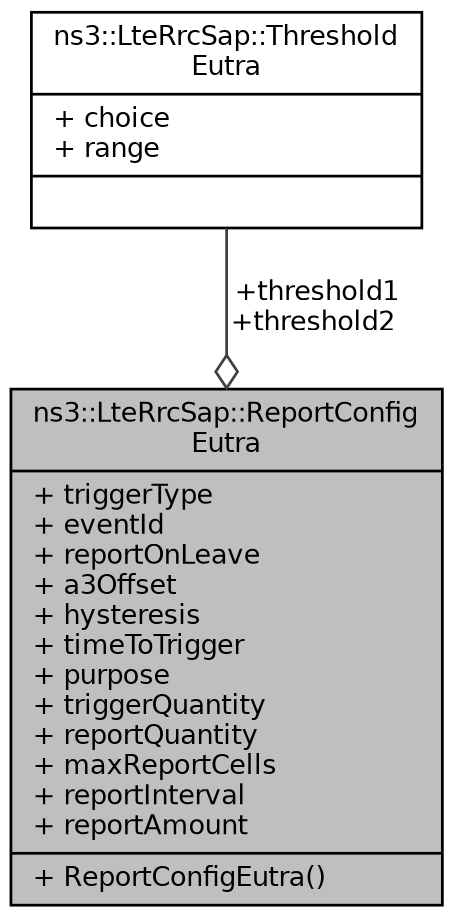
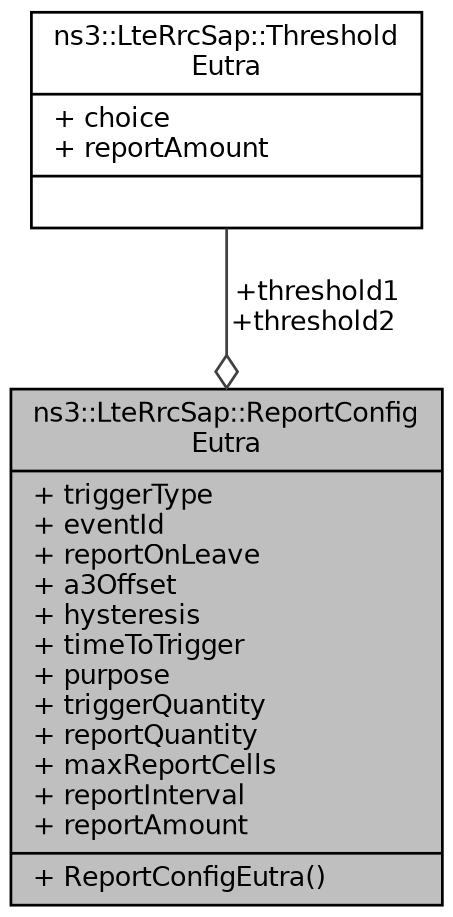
(108, 149) -> (161, 149)
